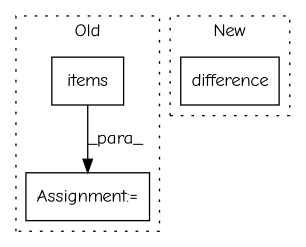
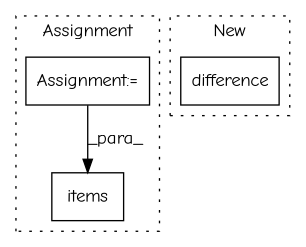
(88, 31) -> (88, 31)
(88, 132) -> (88, 132)
